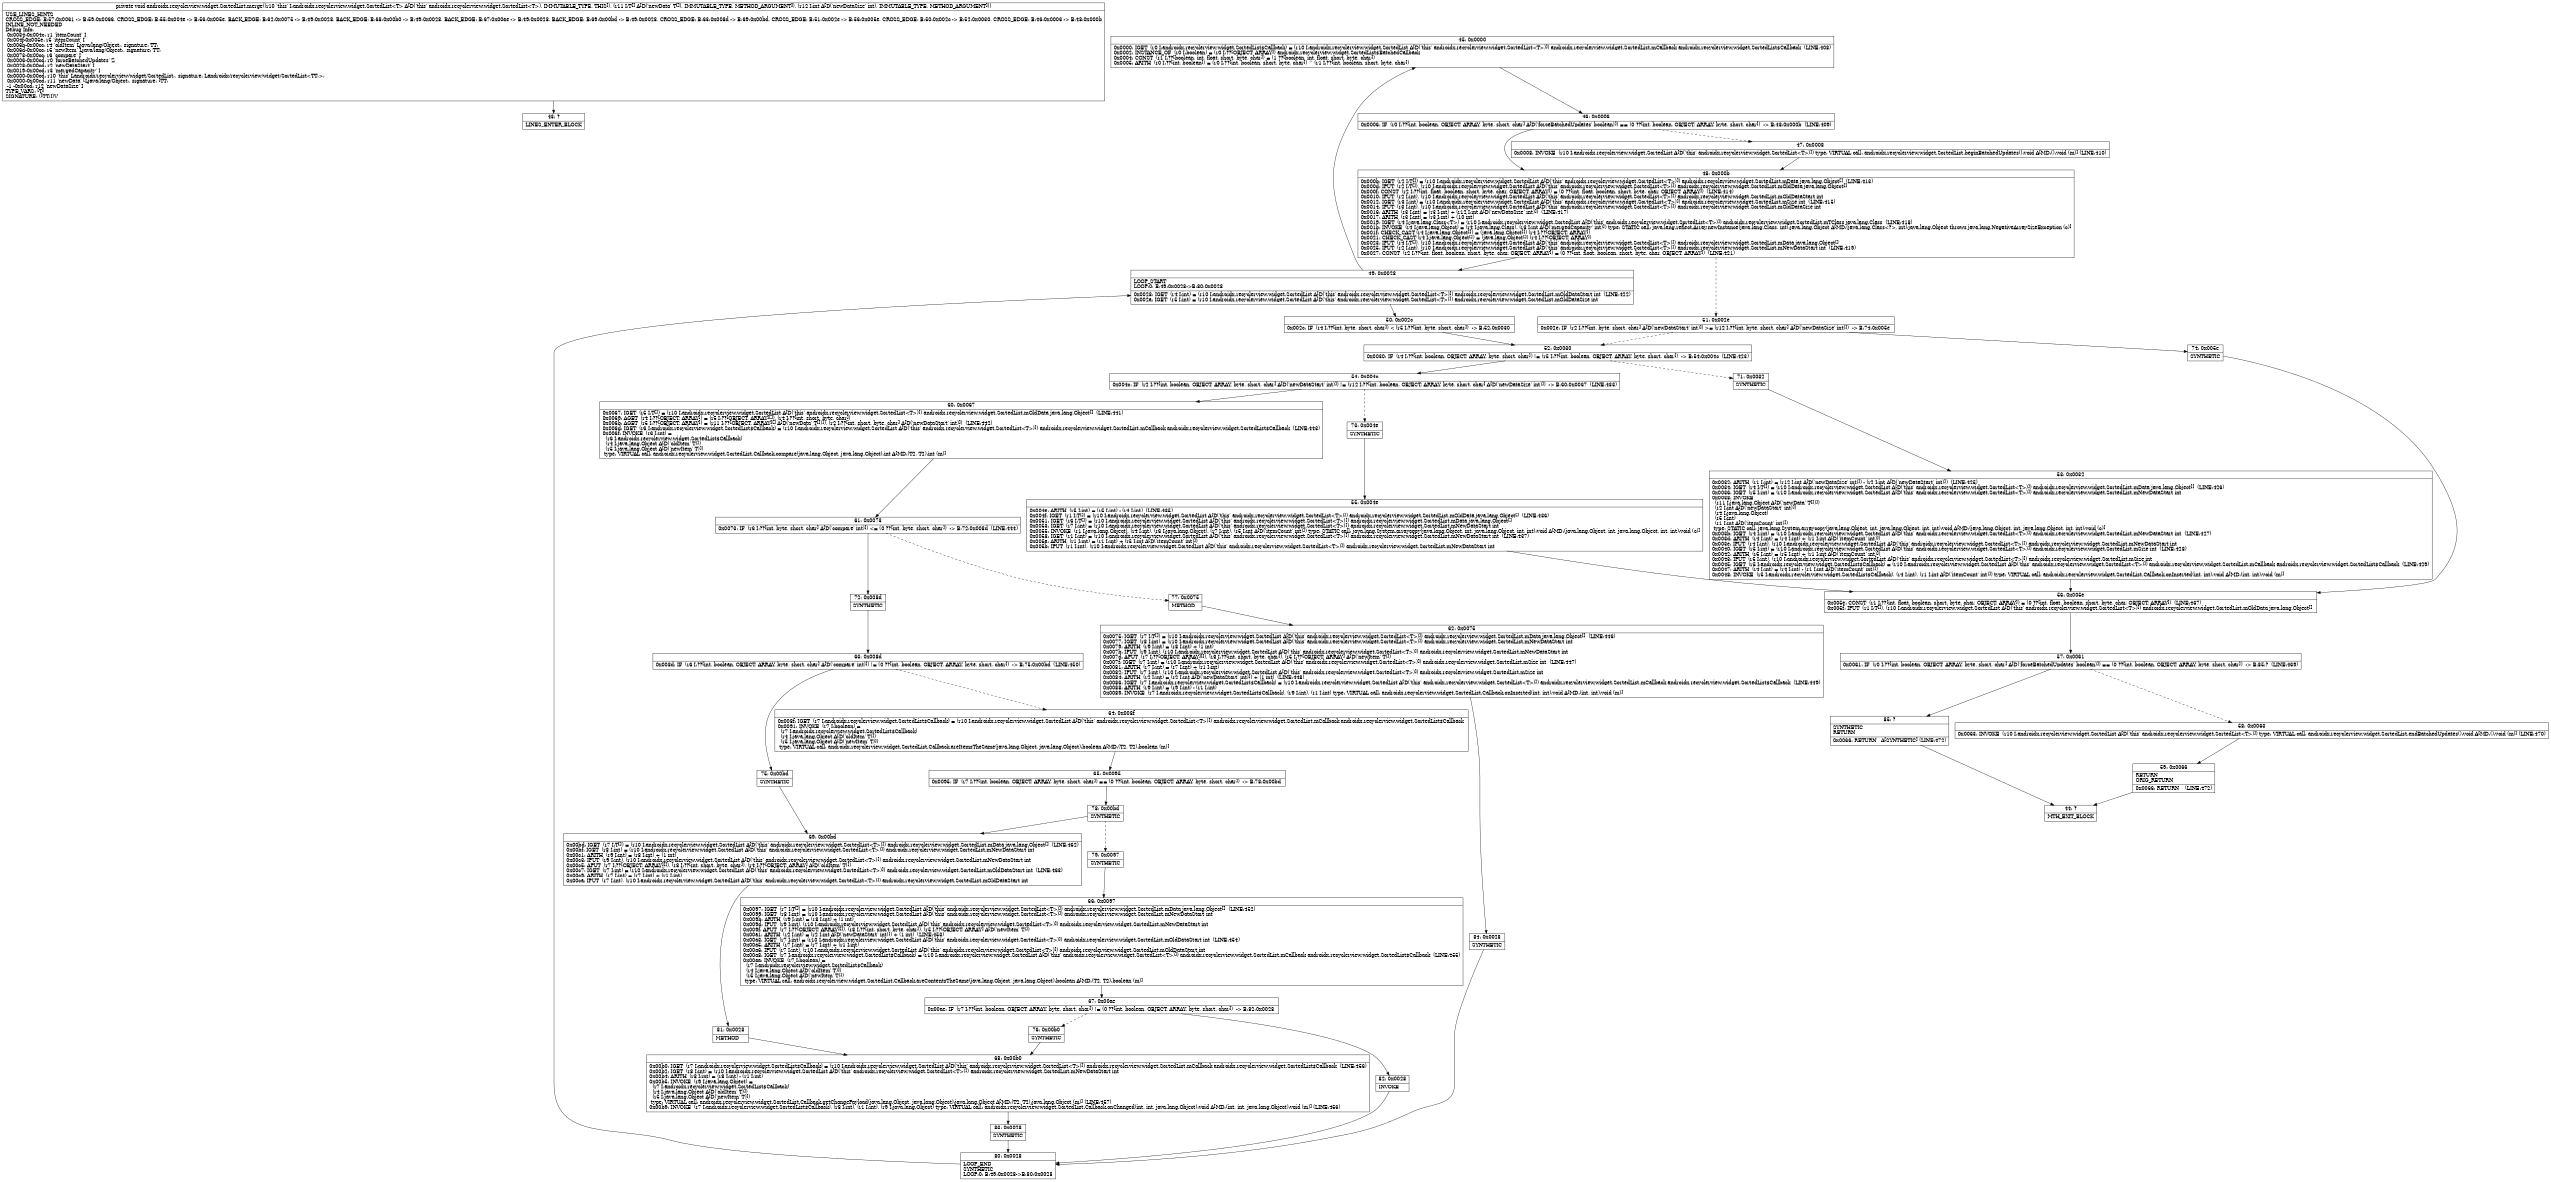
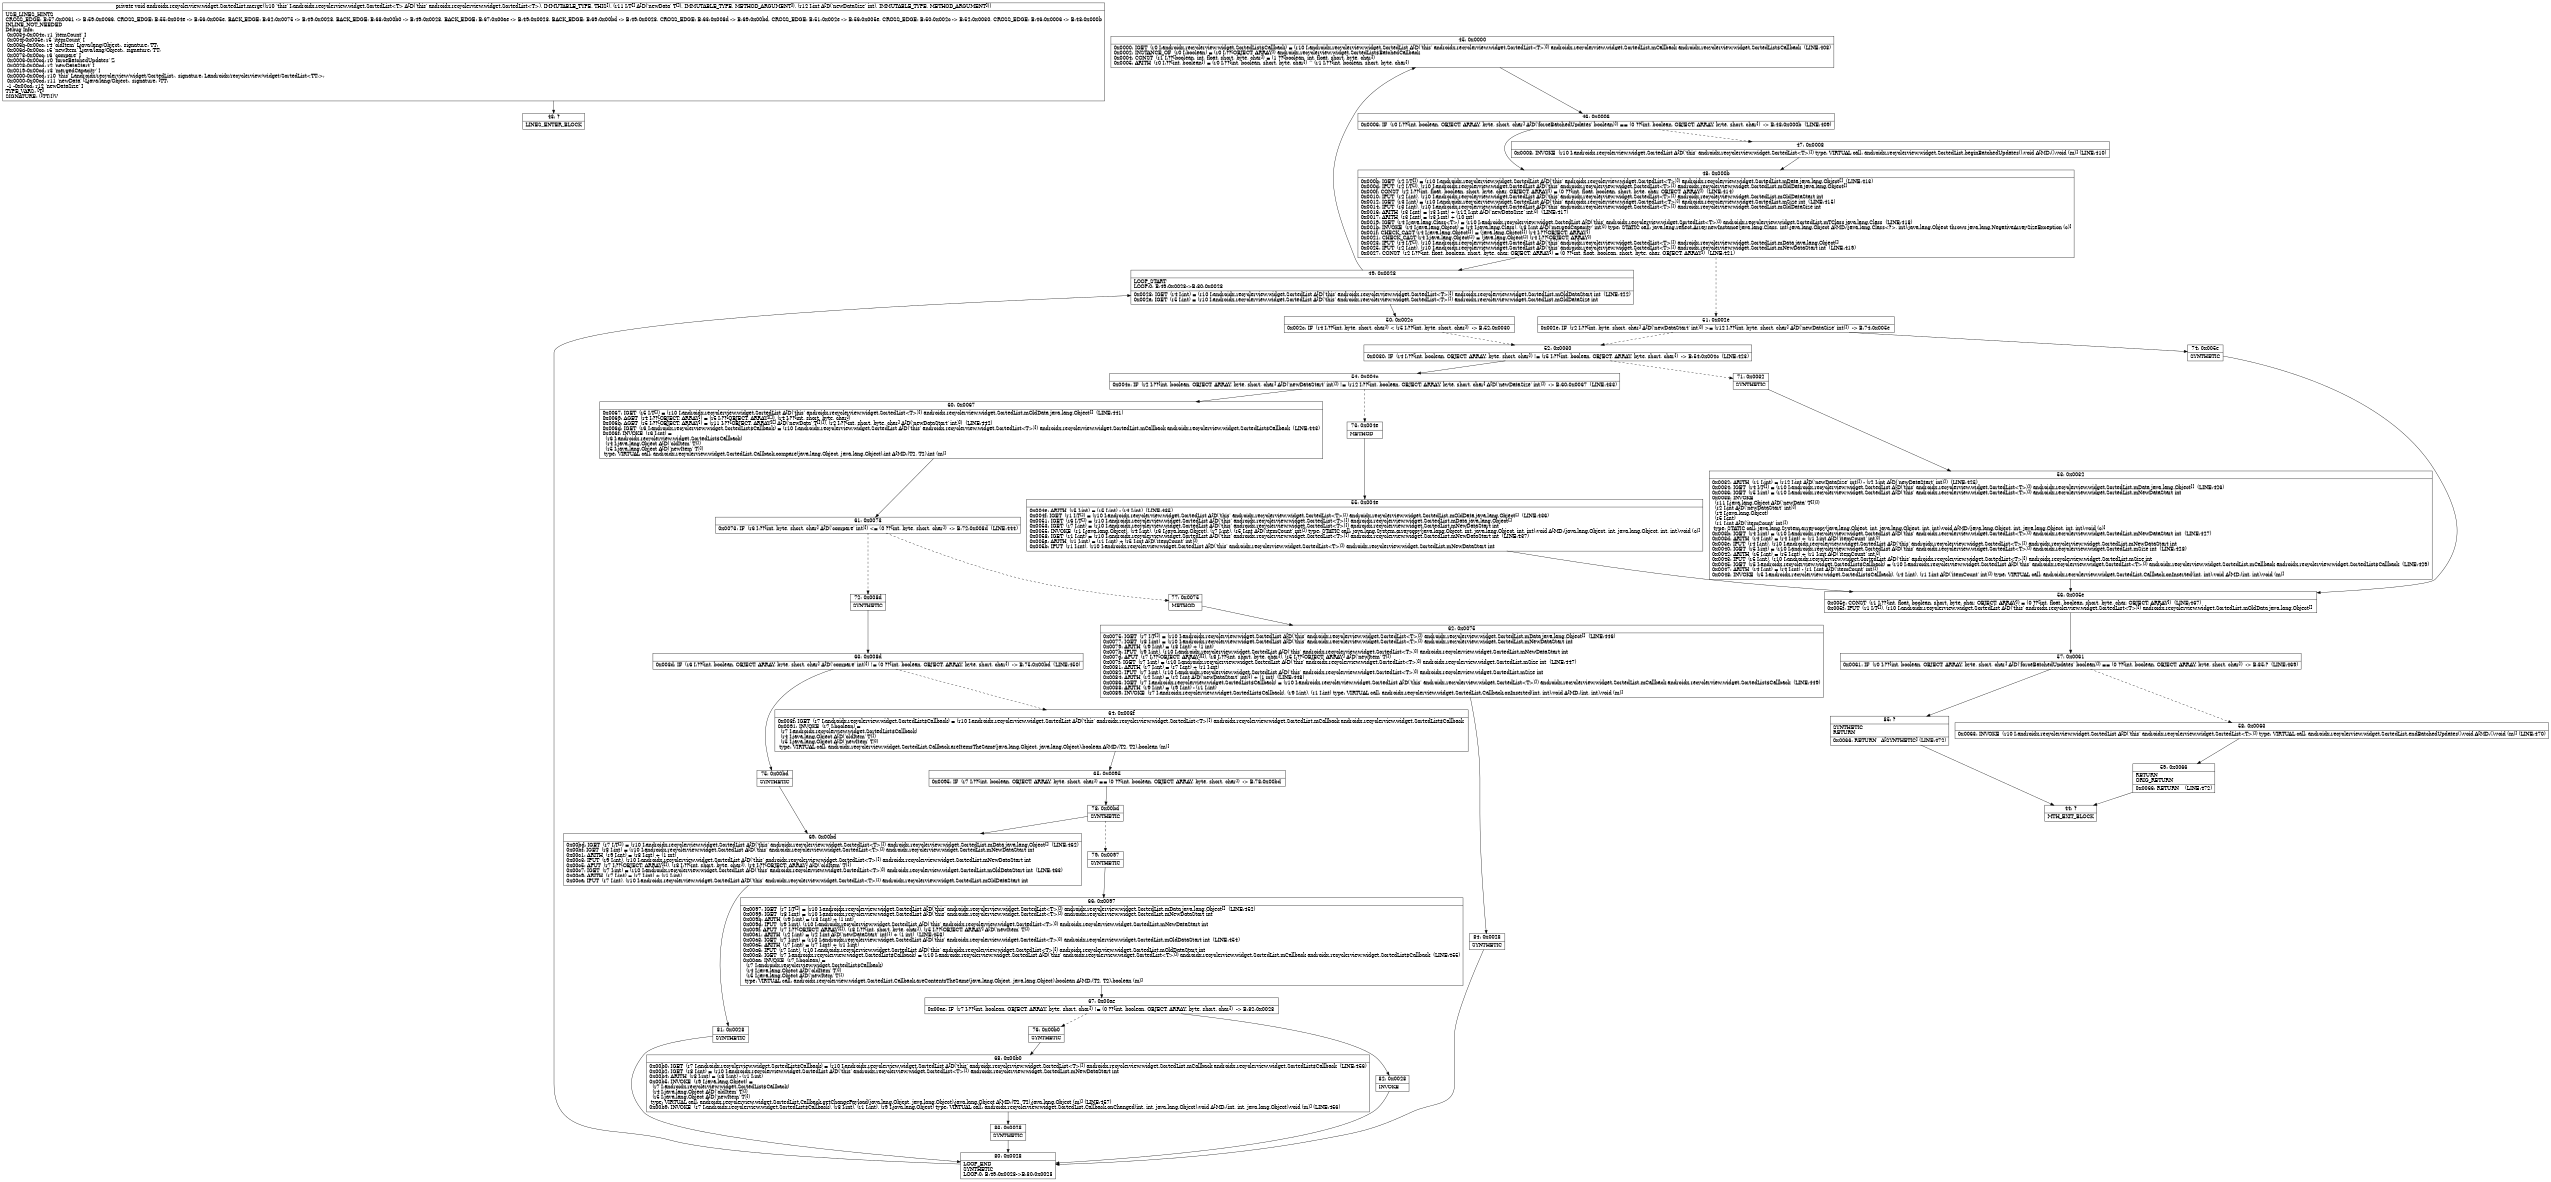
(1477, 338) -> (1477, 338)
(1365, 434) -> (1362, 434)
(868, 562) -> (868, 562)
(727, 1038) -> (731, 1038)
(796, 1046) -> (731, 1137)
